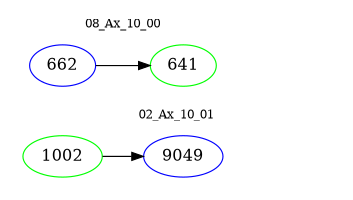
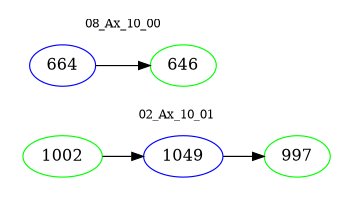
(63, 66) -> (63, 66)
(183, 66) -> (183, 66)
(183, 156) -> (183, 156)
none -> (297, 156)
